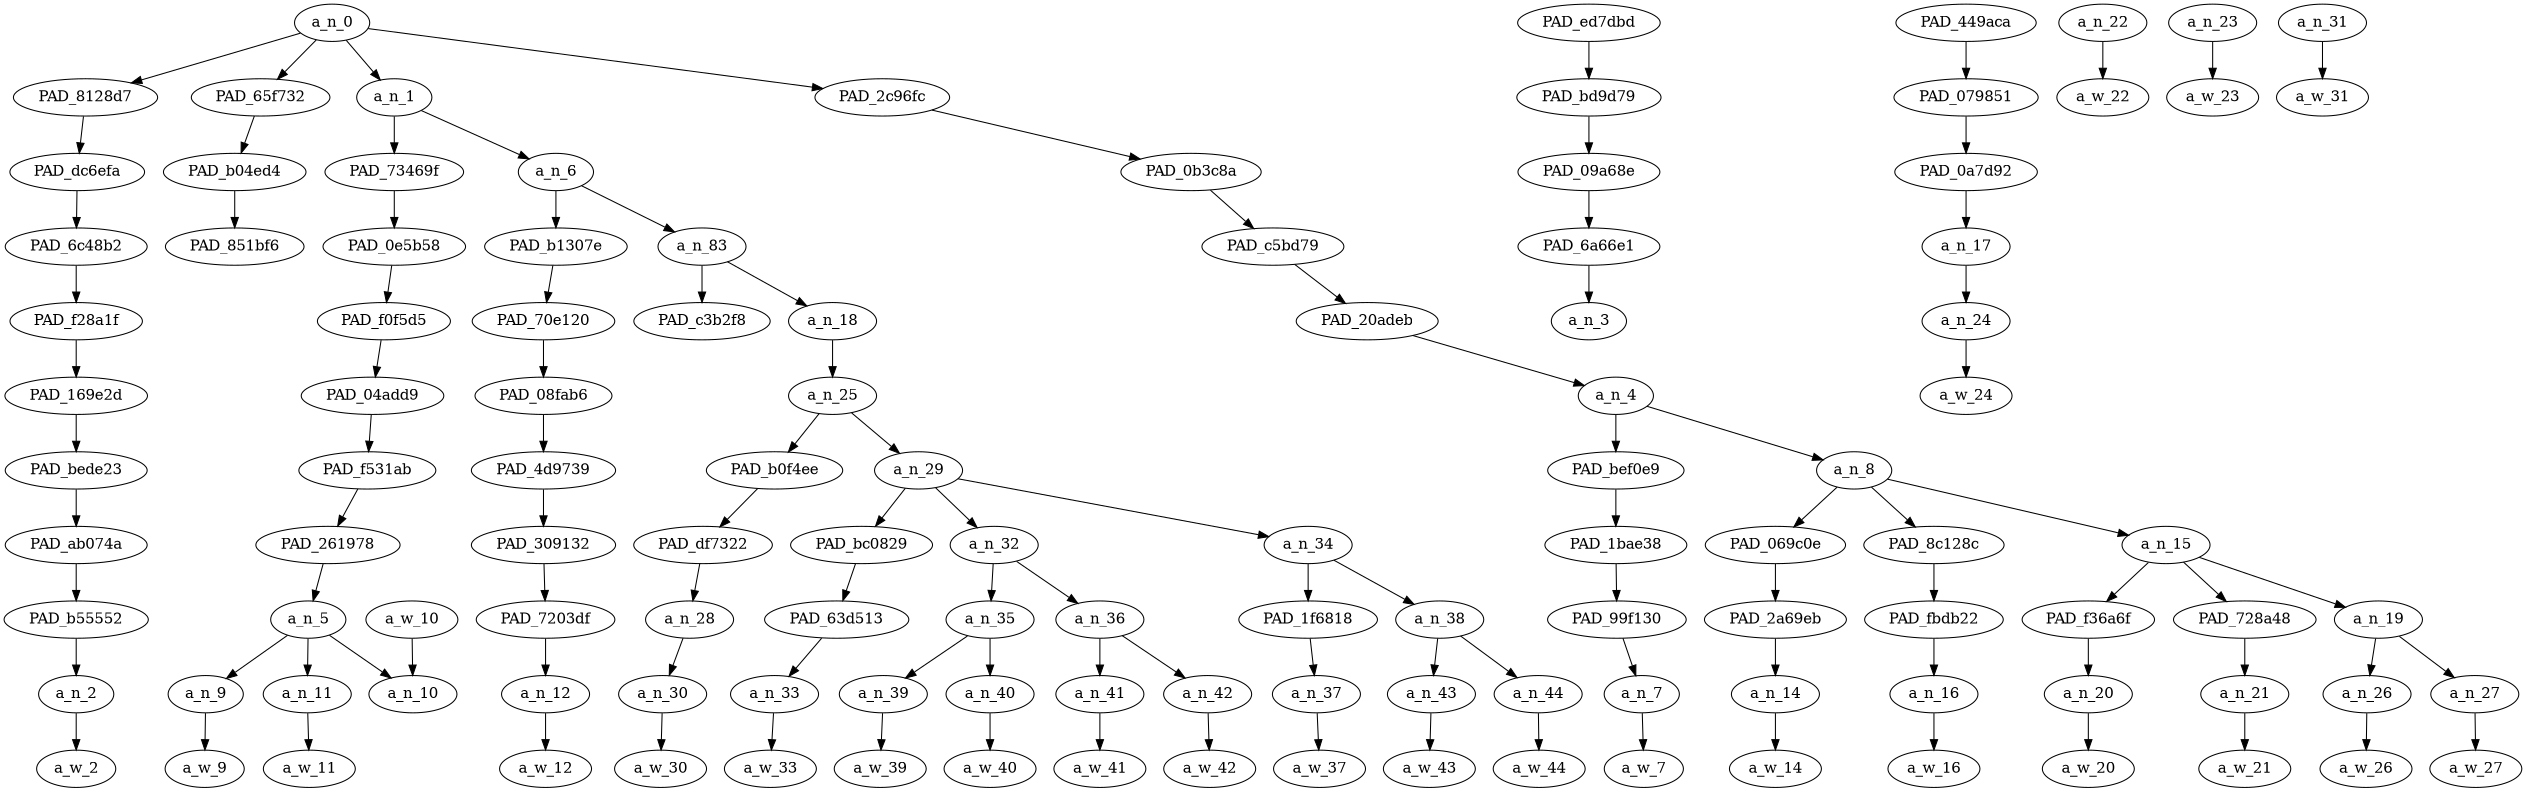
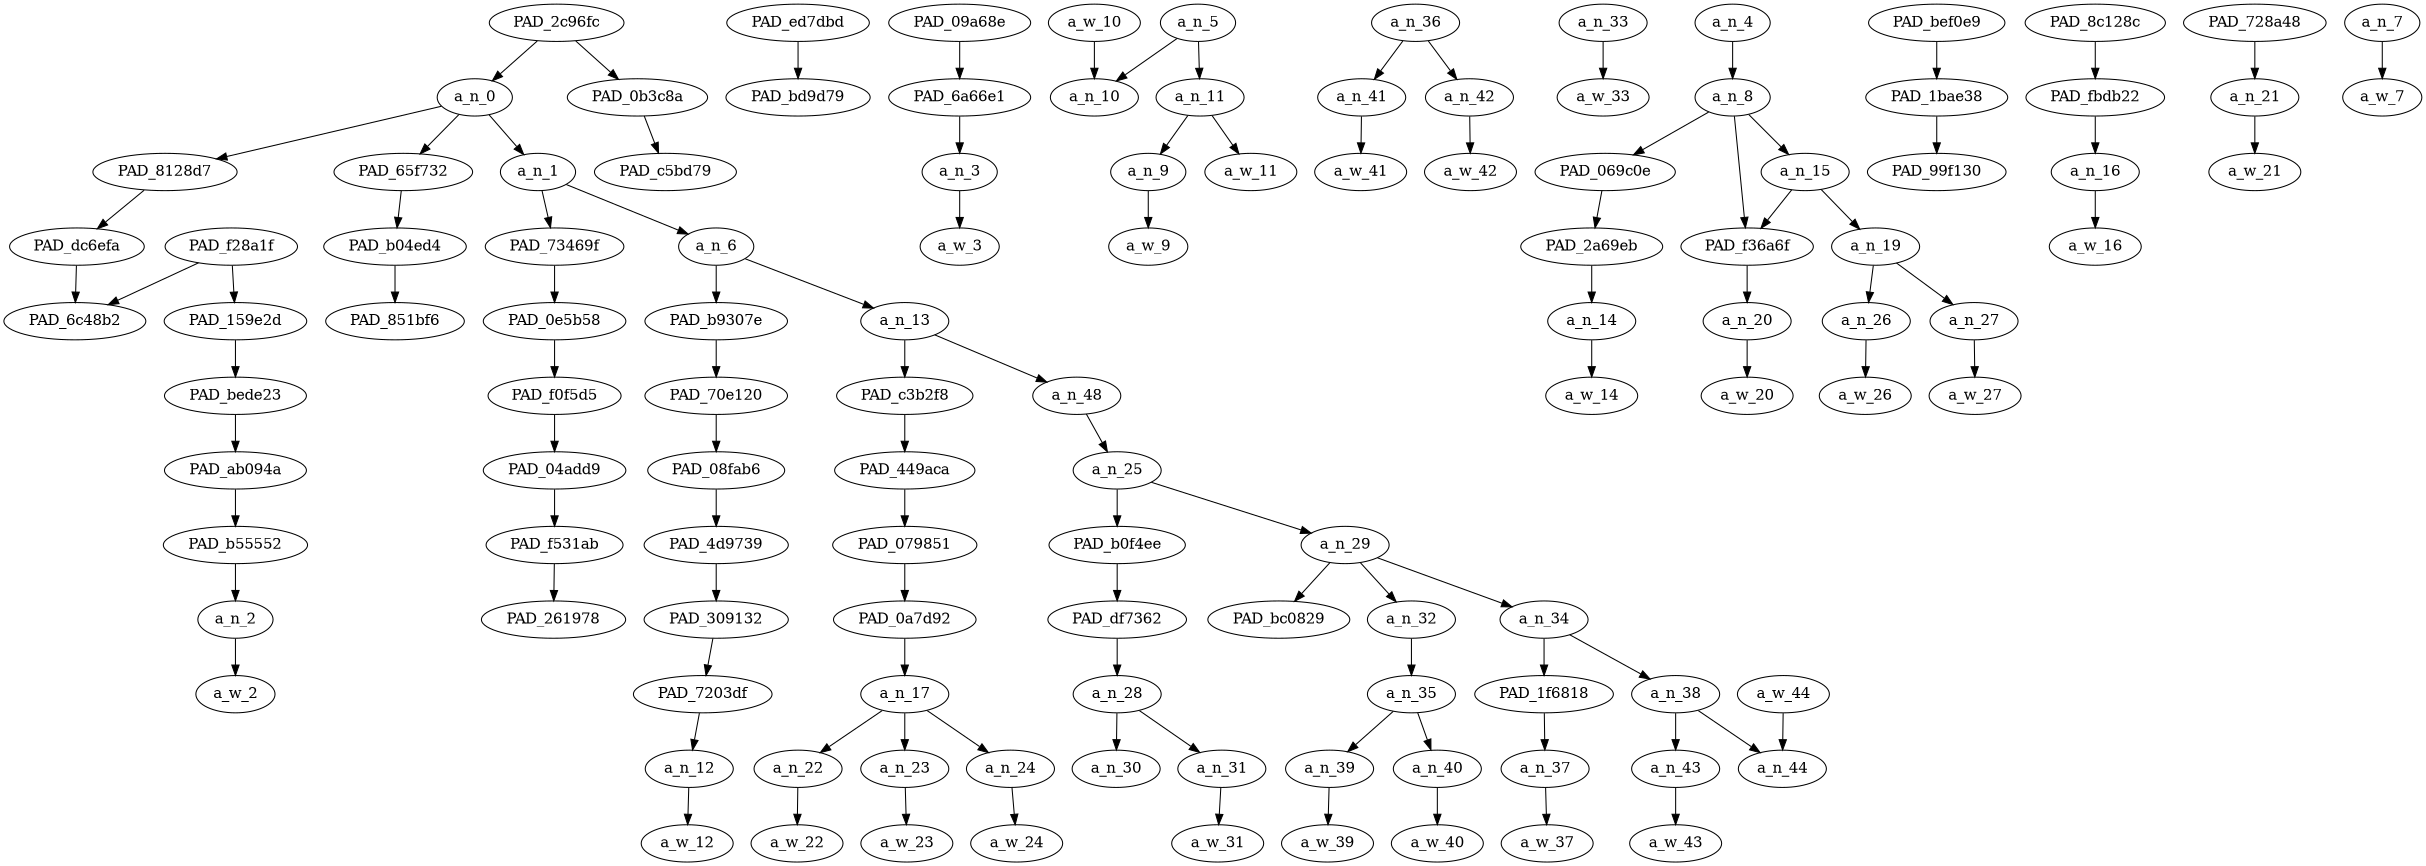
(590, 58) -> (519, 57)
(1589, 130) -> none
(556, 247) -> (716, 321)
(702, 247) -> (905, 321)
none -> (960, 247)
(76, 279) -> (158, 282)
(833, 321) -> (1077, 396)
(1367, 321) -> none
(76, 396) -> (235, 321)
none -> (905, 428)
(1616, 428) -> none
(1889, 504) -> (1739, 167)
(76, 545) -> (235, 470)
(703, 545) -> (1117, 620)
(319, 577) -> none
(2201, 578) -> none
(1043, 579) -> none
(837, 620) -> none
(1628, 652) -> none
(261, 654) -> (1177, 130)
none -> (905, 726)
(1539, 726) -> (1783, 726)
none -> (1165, 728)
none -> (856, 729)
(661, 769) -> none
